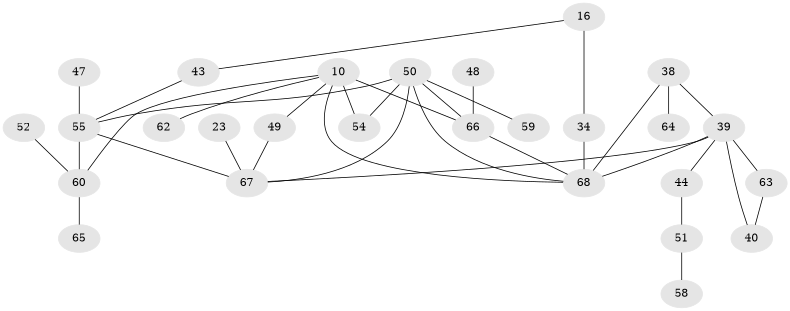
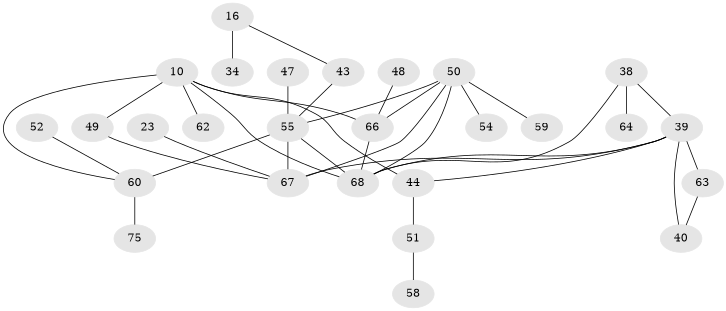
(349, 100) -> (315, 113)
(584, 154) -> (323, 155)
(79, 239) -> (135, 239)
